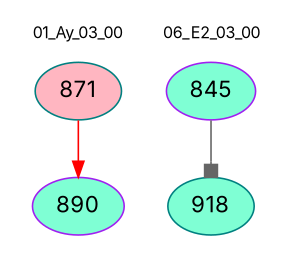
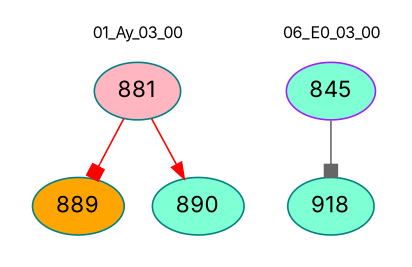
(212, 34) -> (332, 34)
(78, 91) -> (137, 91)
(78, 206) -> (198, 206)
none -> (78, 206)
